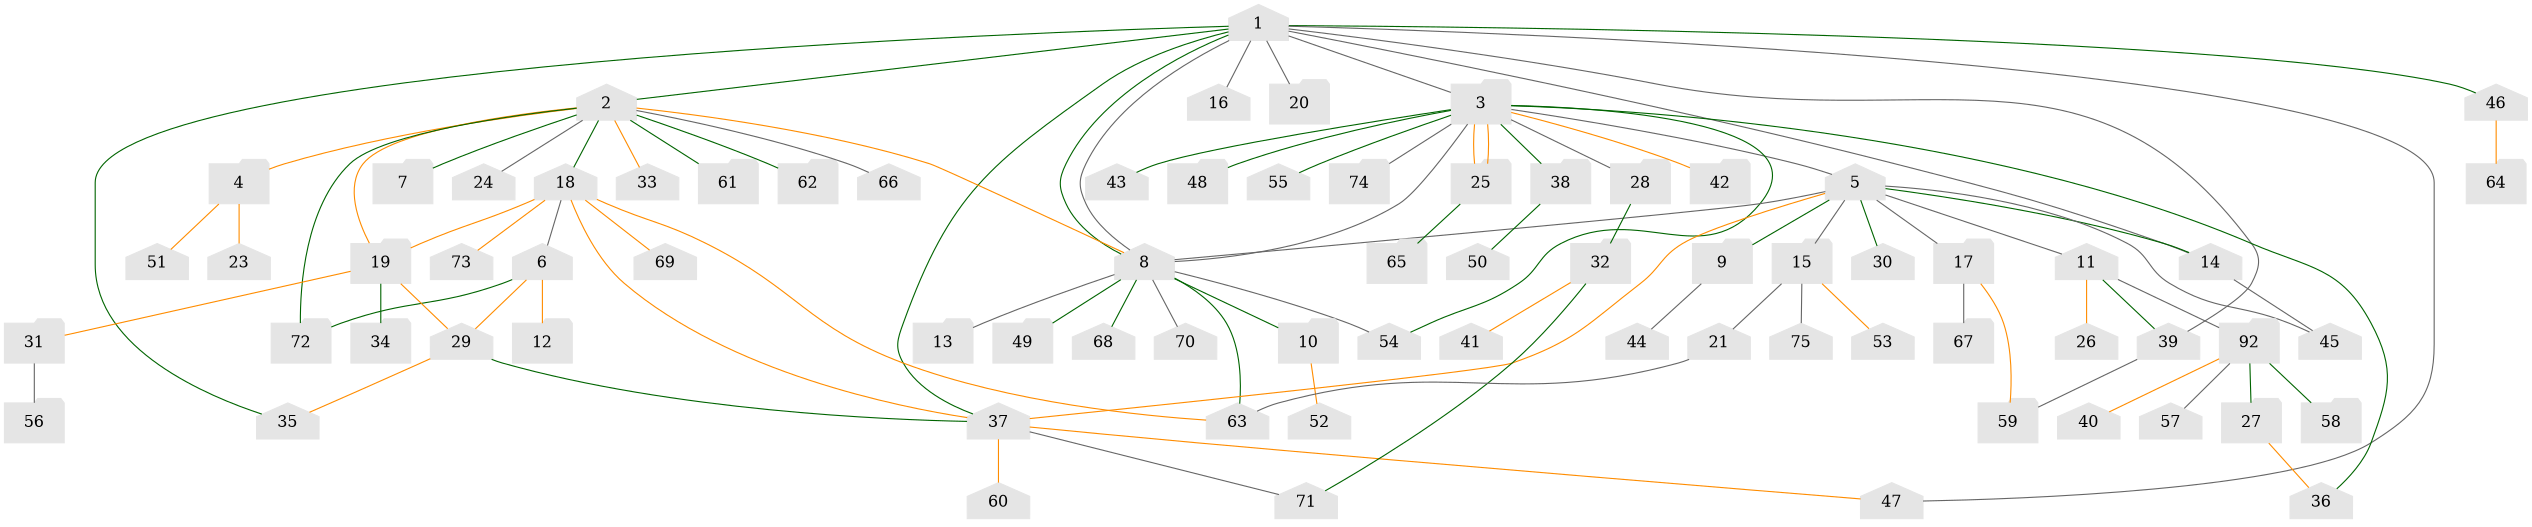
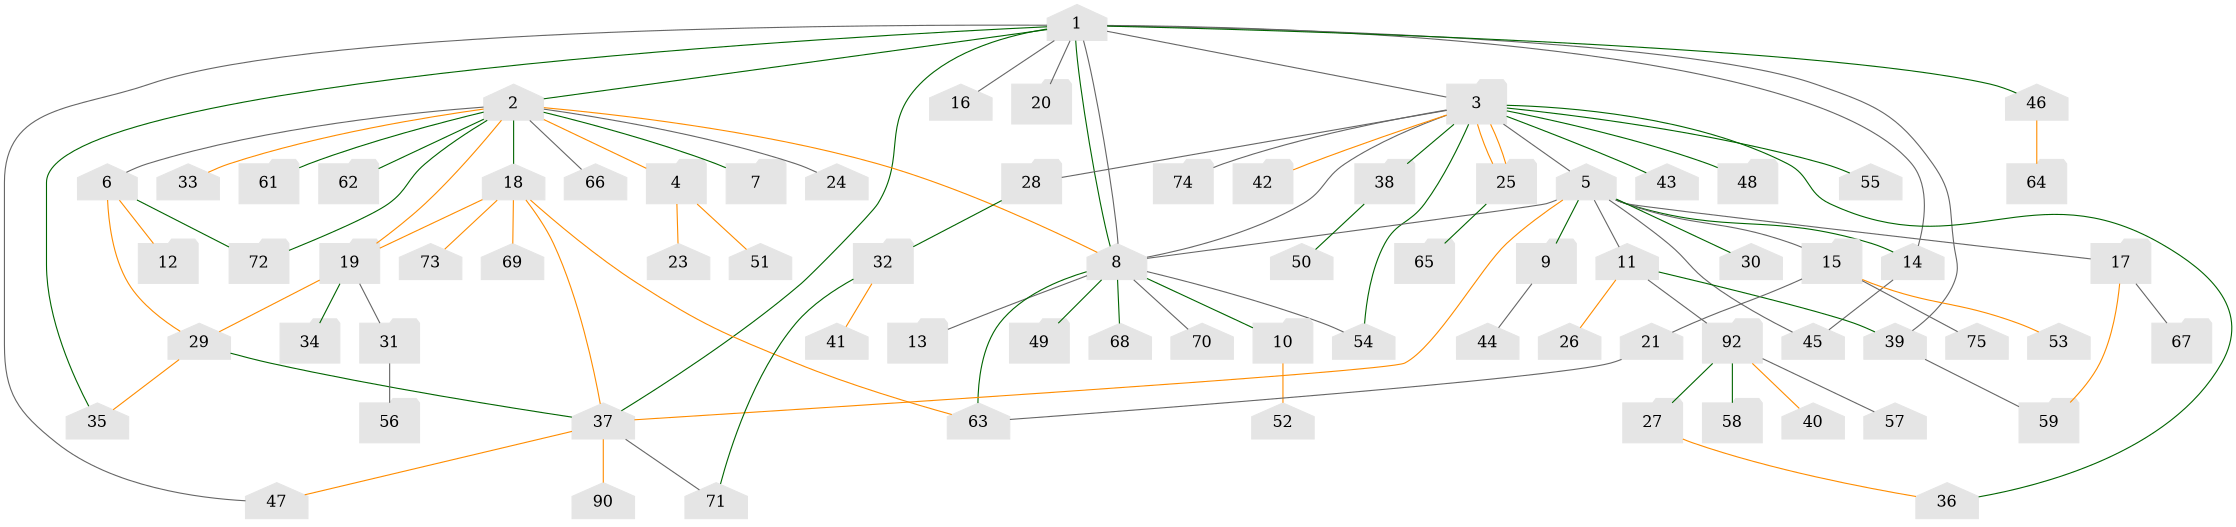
(554, 223) -> (303, 129)
(208, 303) -> (370, 303)
(998, 503) -> (603, 503)
